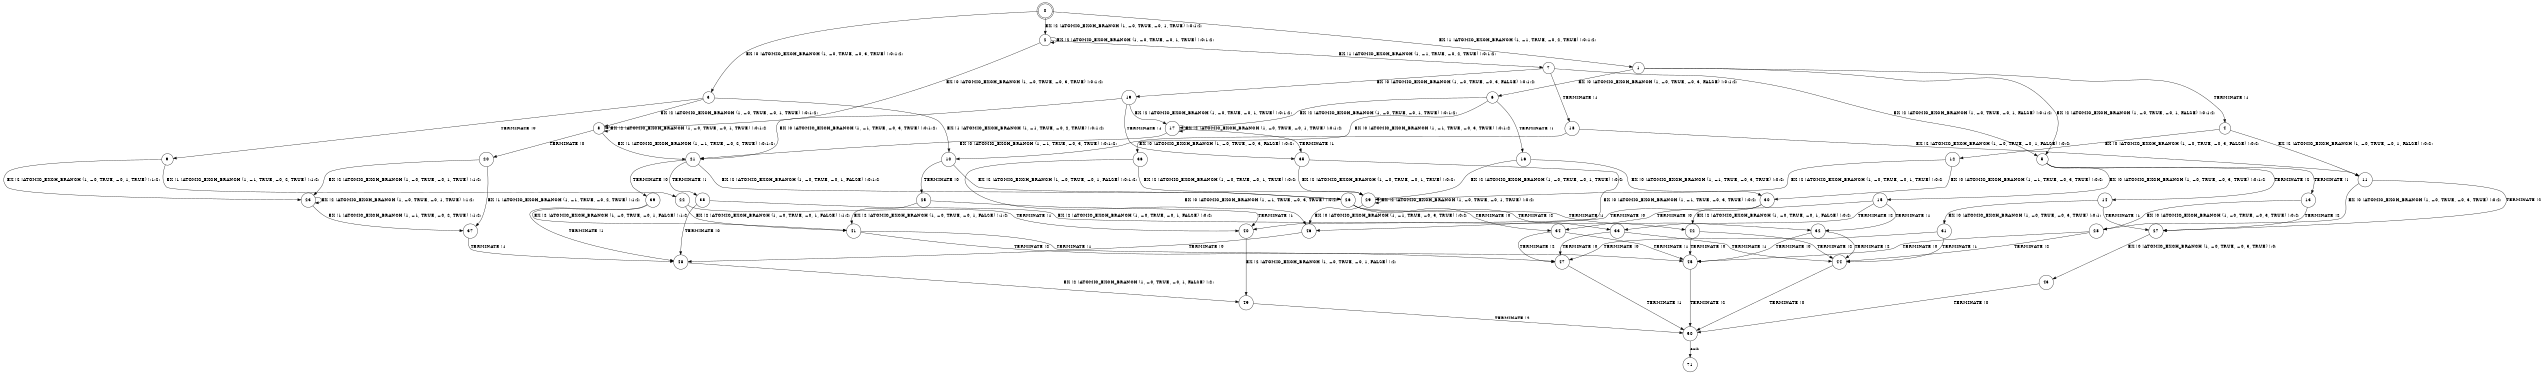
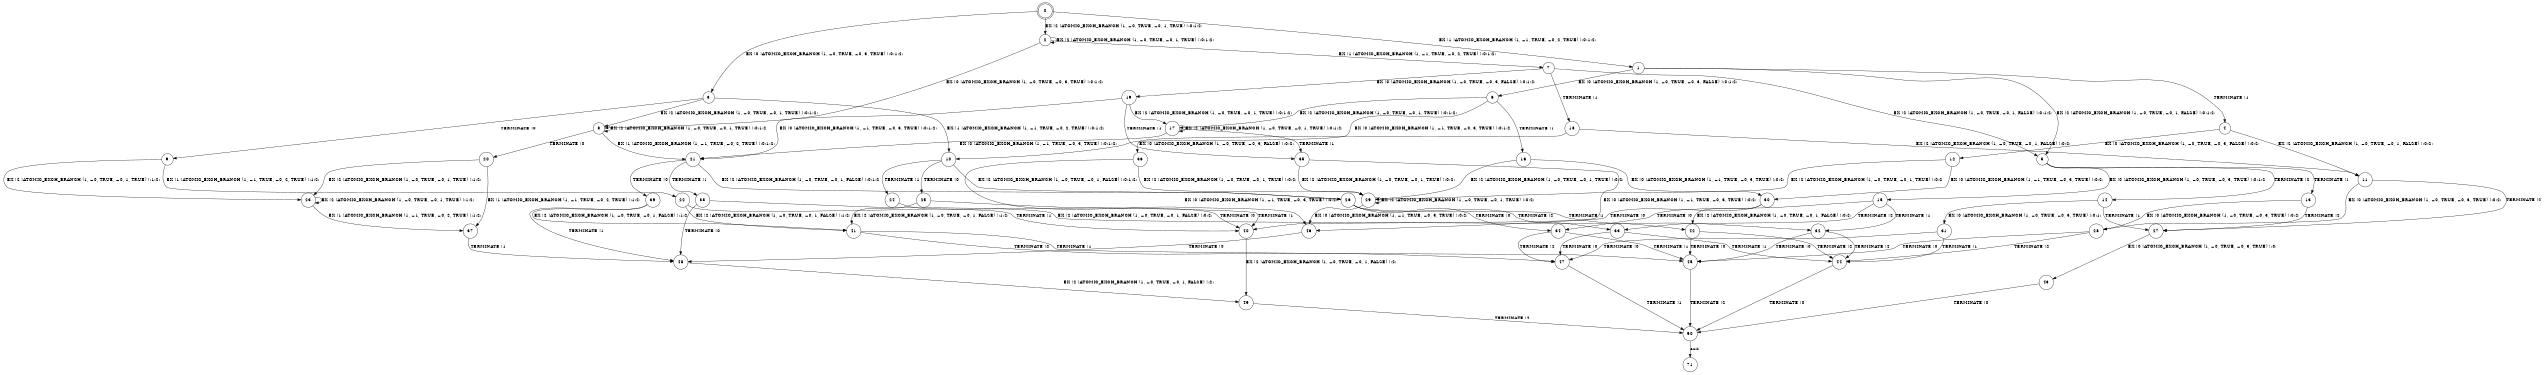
none -> (892, 200)
